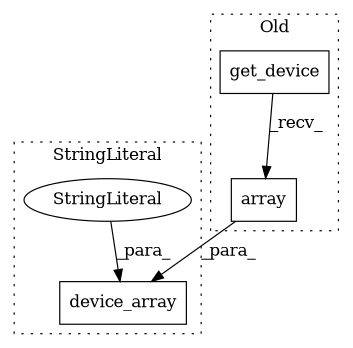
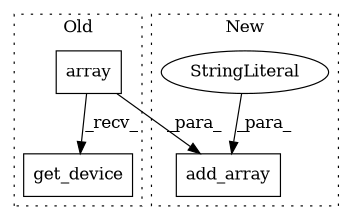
(270, 130) -> (84, 118)
(108, 156) -> (245, 28)
(123, 303) -> (228, 175)
